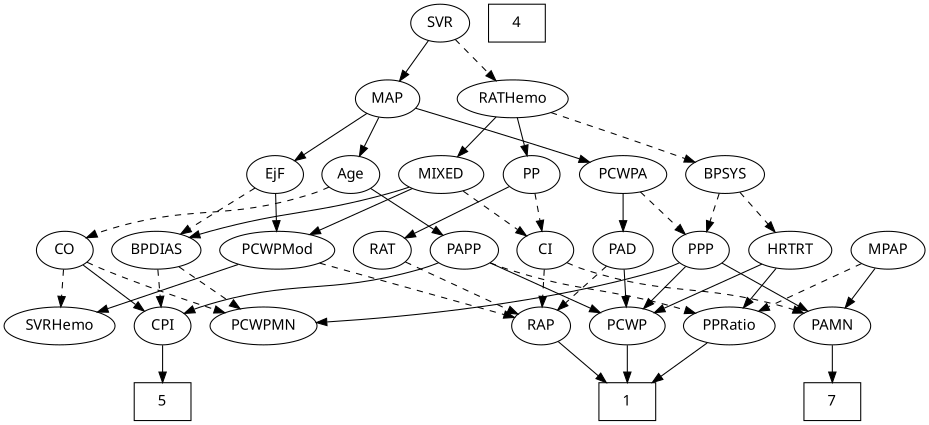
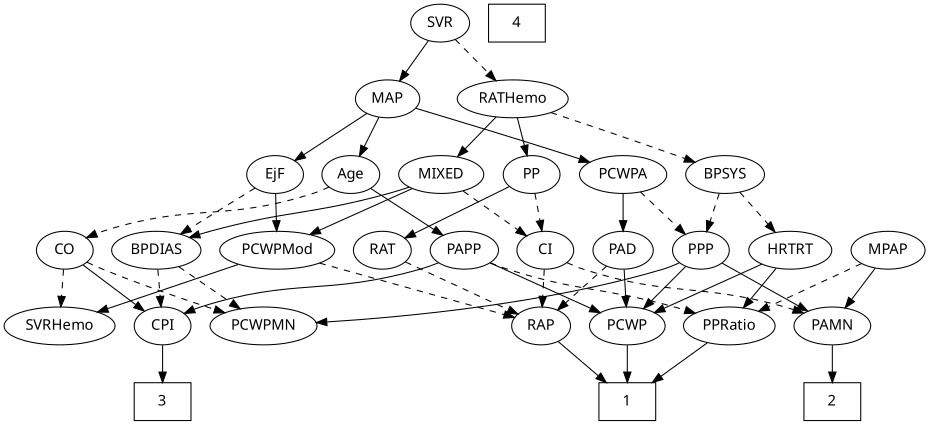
(163, 402) -> (163, 402)
(832, 402) -> (832, 402)
